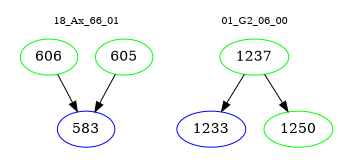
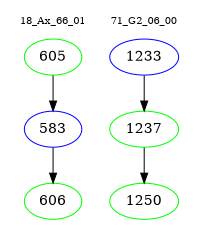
(255, 22) -> (144, 22)
(65, 88) -> (53, 160)
(236, 89) -> (144, 88)
